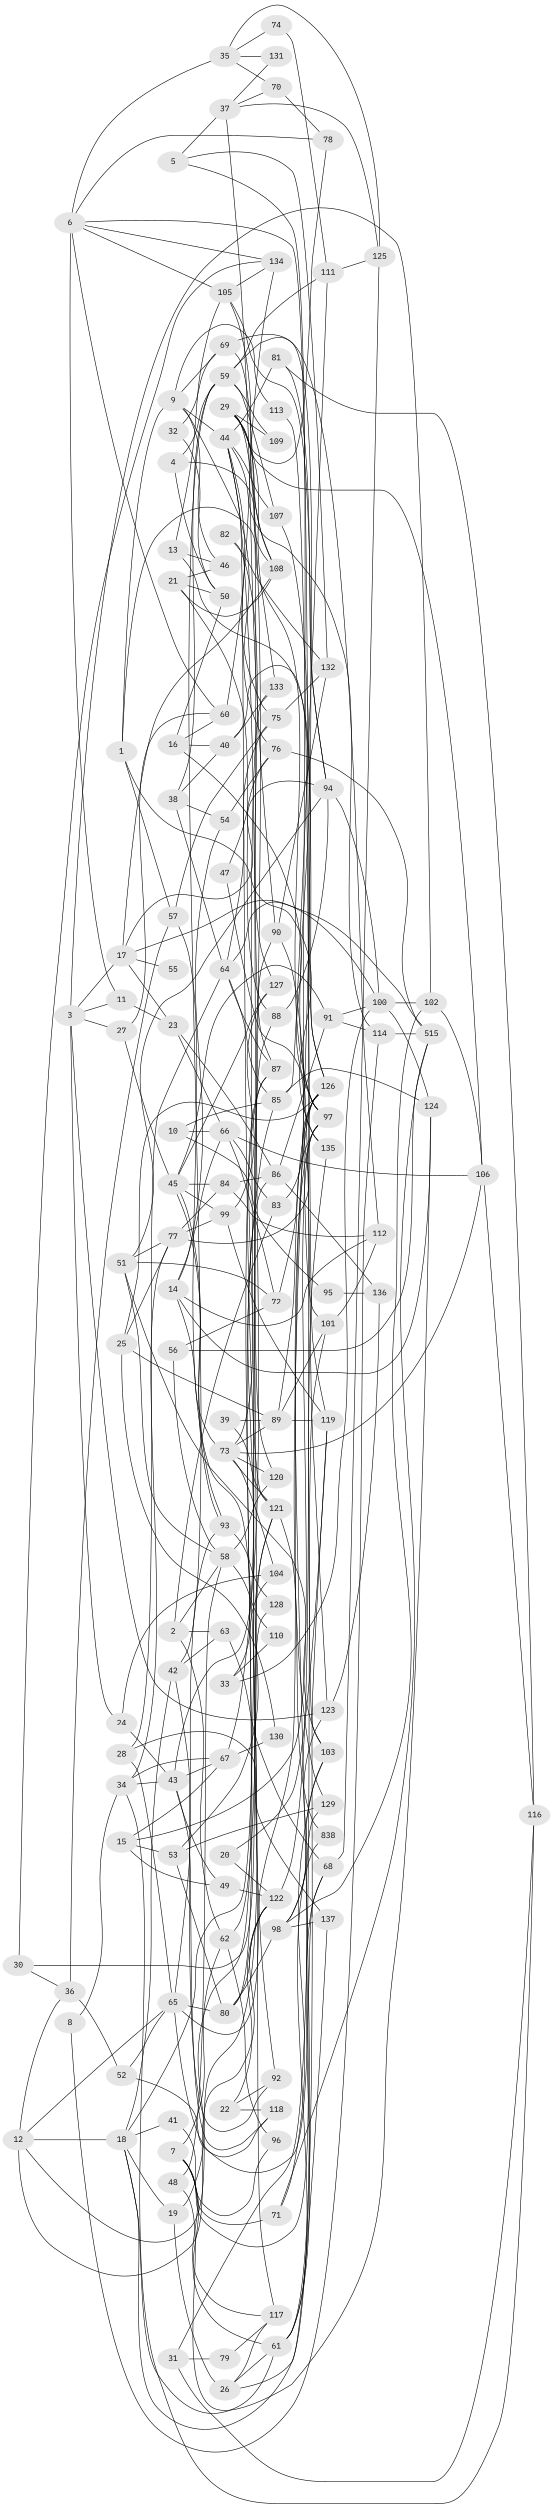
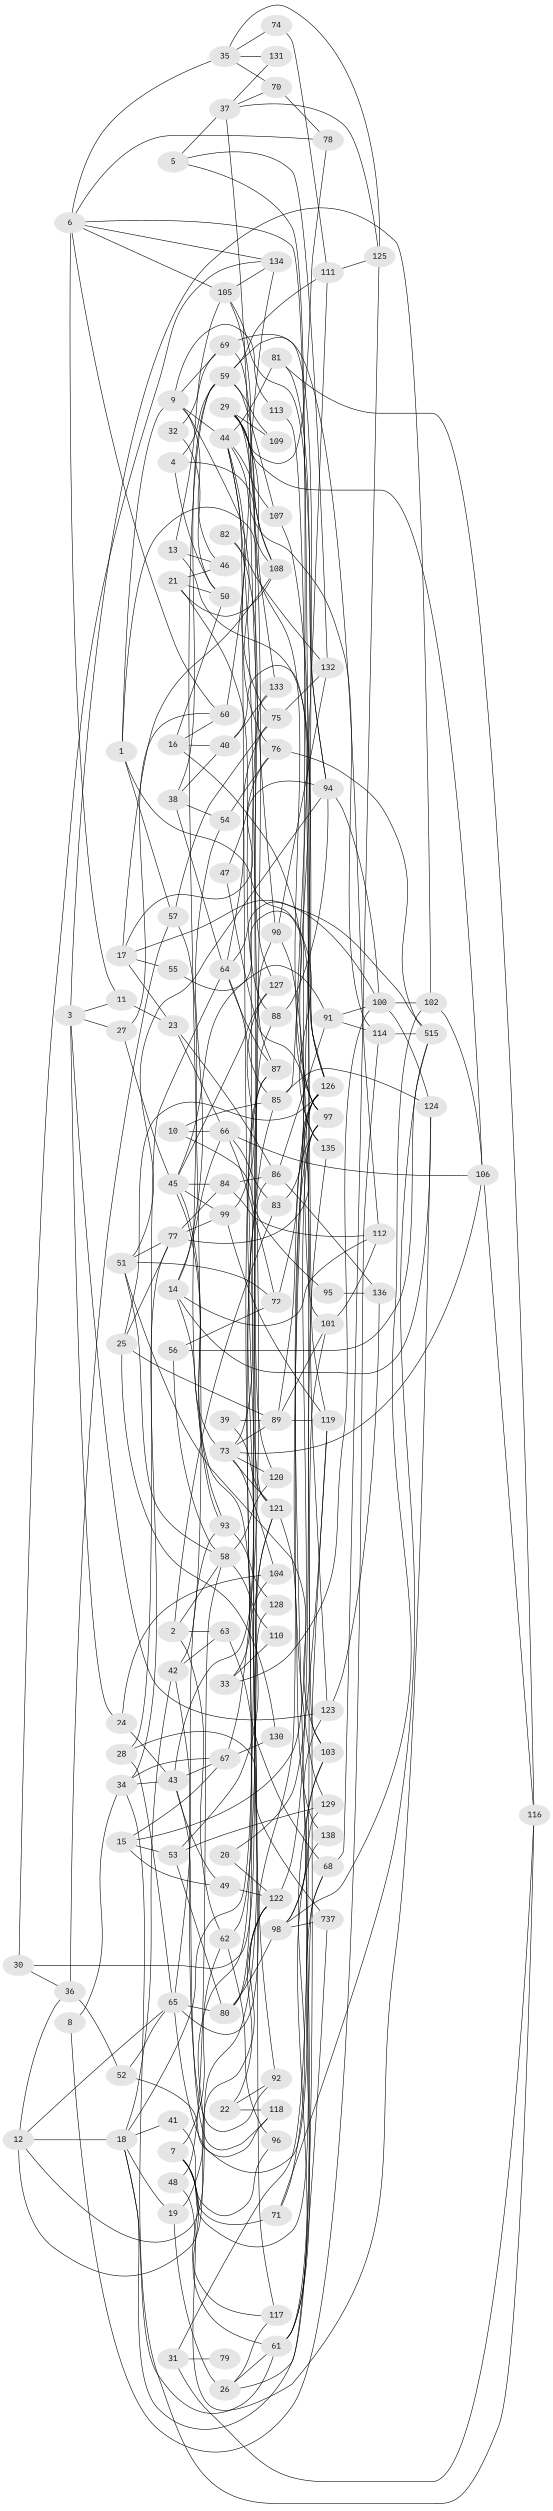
none -> (267, 914)
(96, 986) -> none
(328, 1836) -> (328, 1836)
(328, 1920) -> (328, 1920)
(251, 2336) -> none
